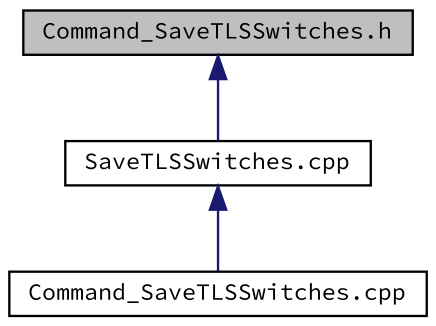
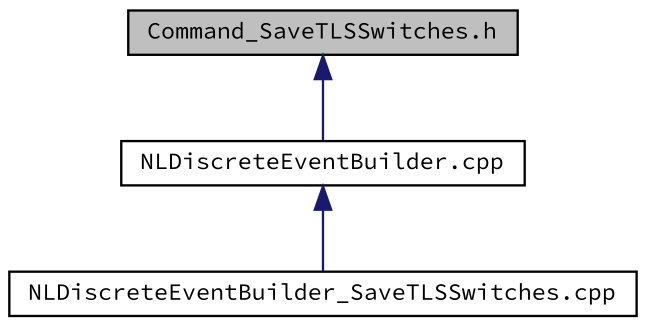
(218, 163) -> (323, 163)
(218, 294) -> (323, 294)
